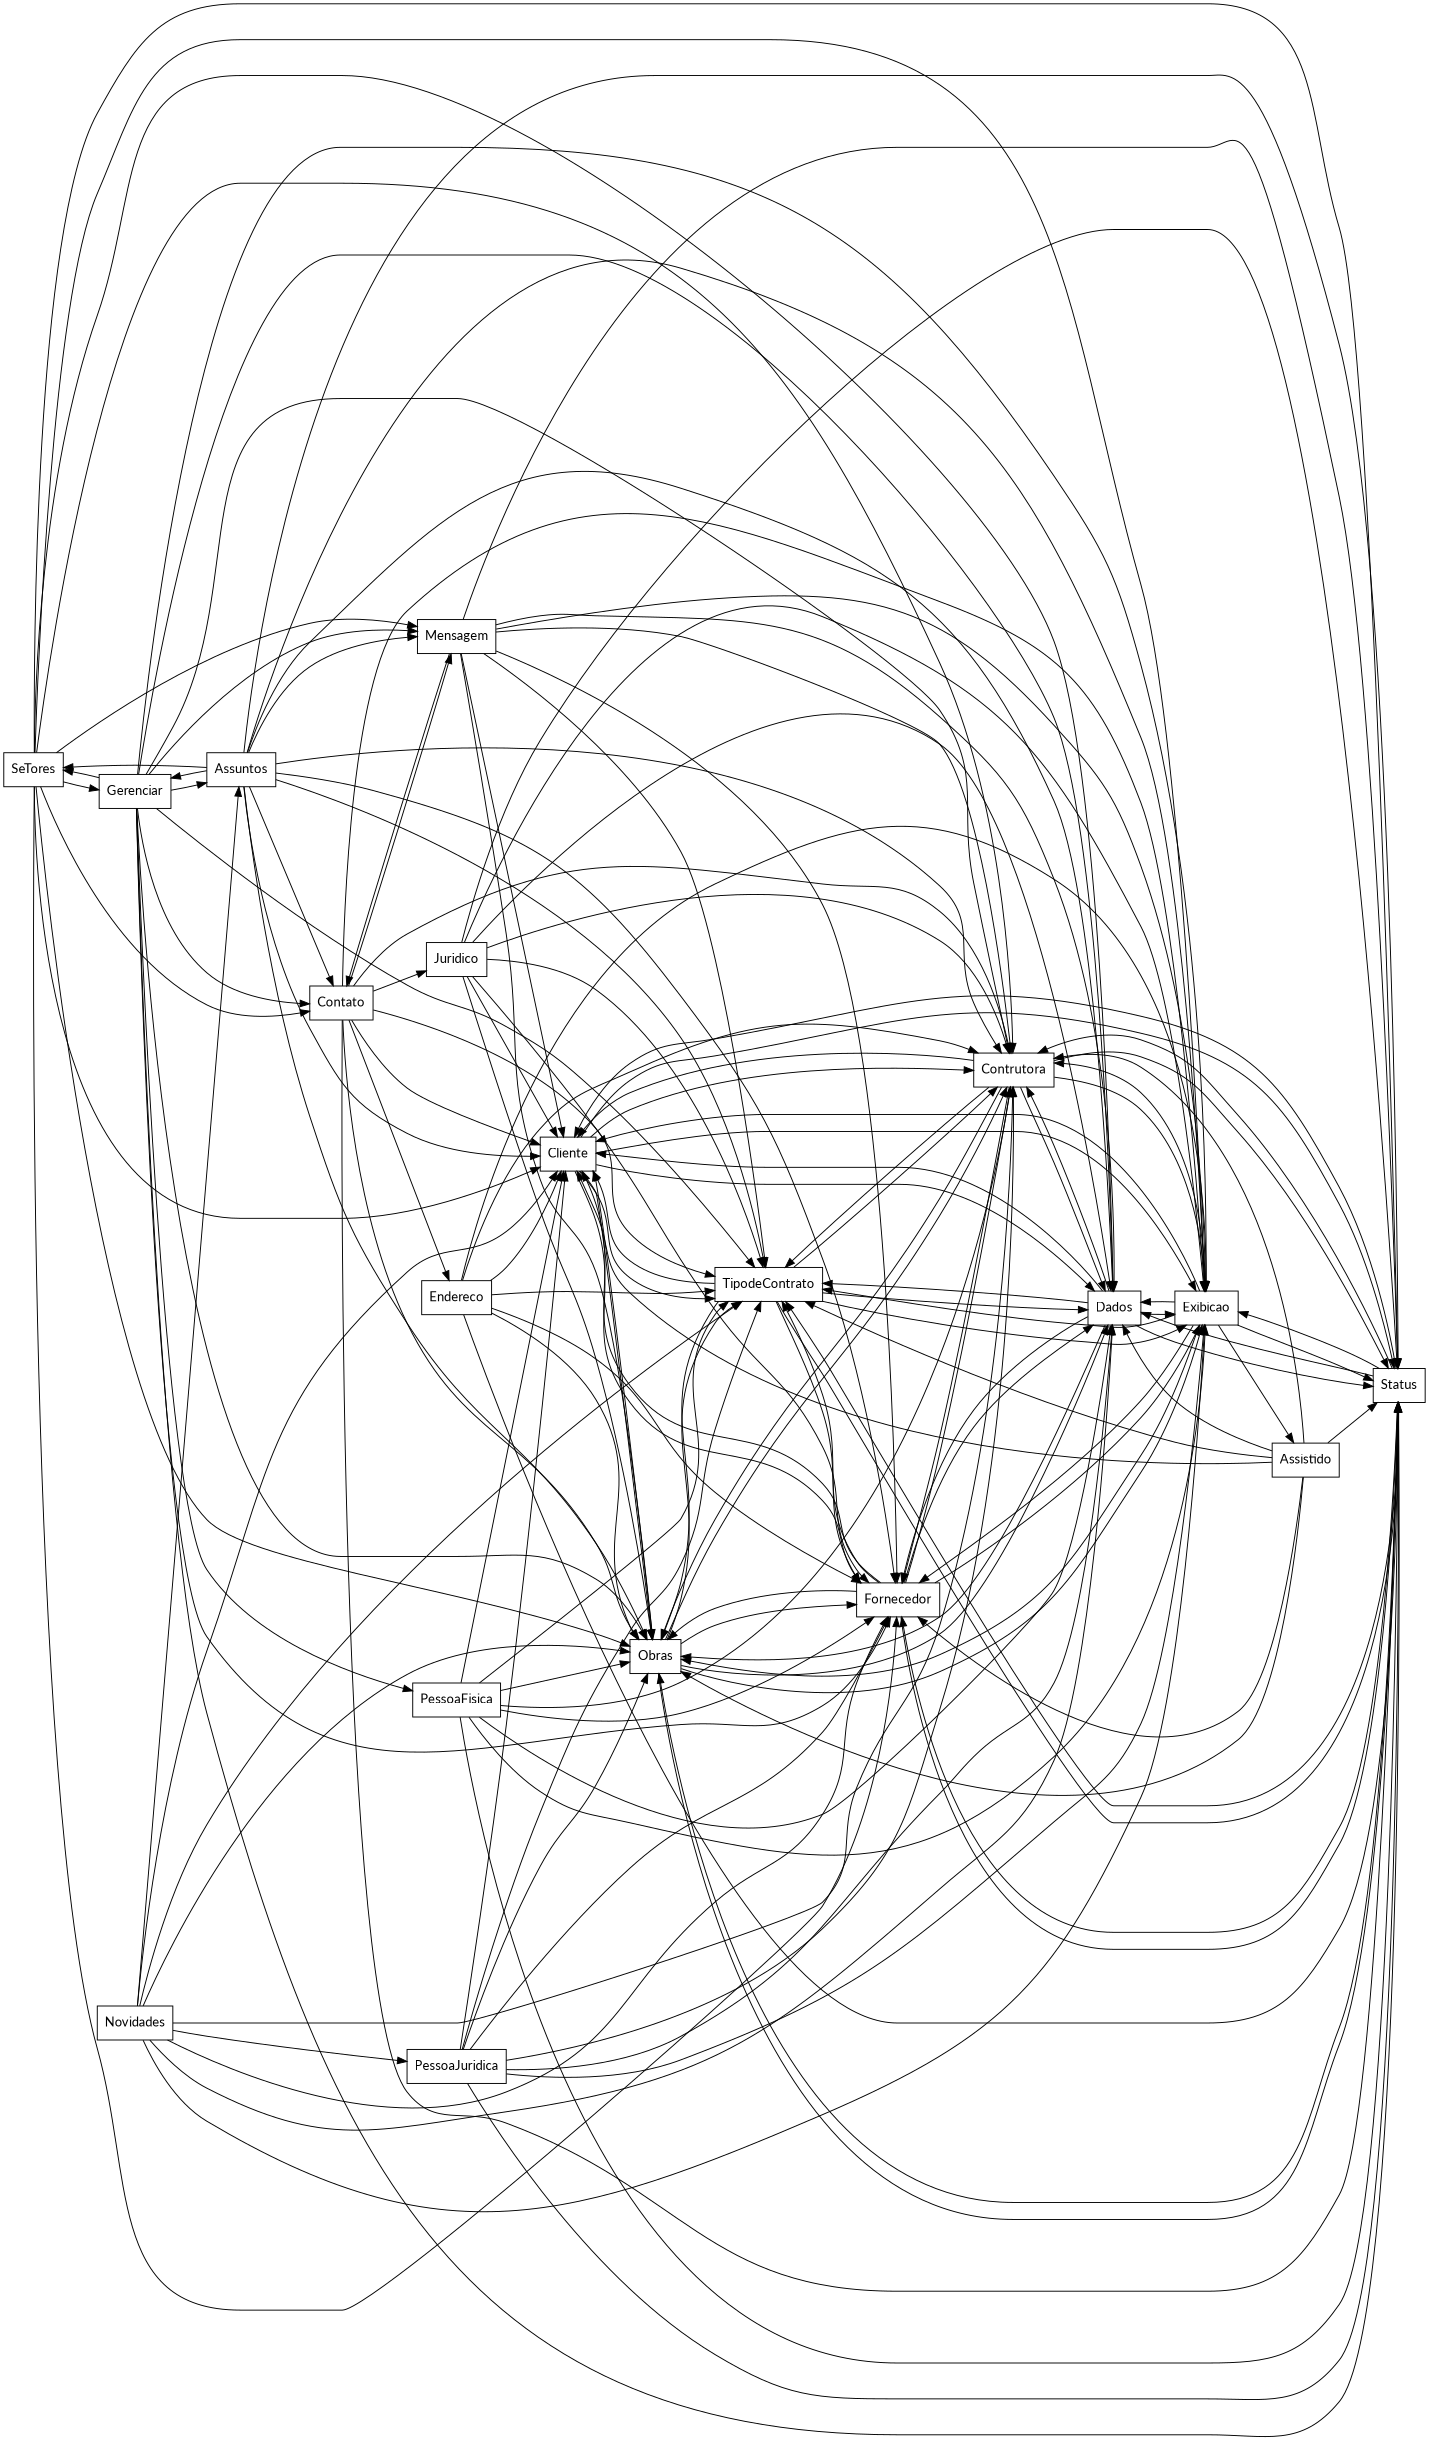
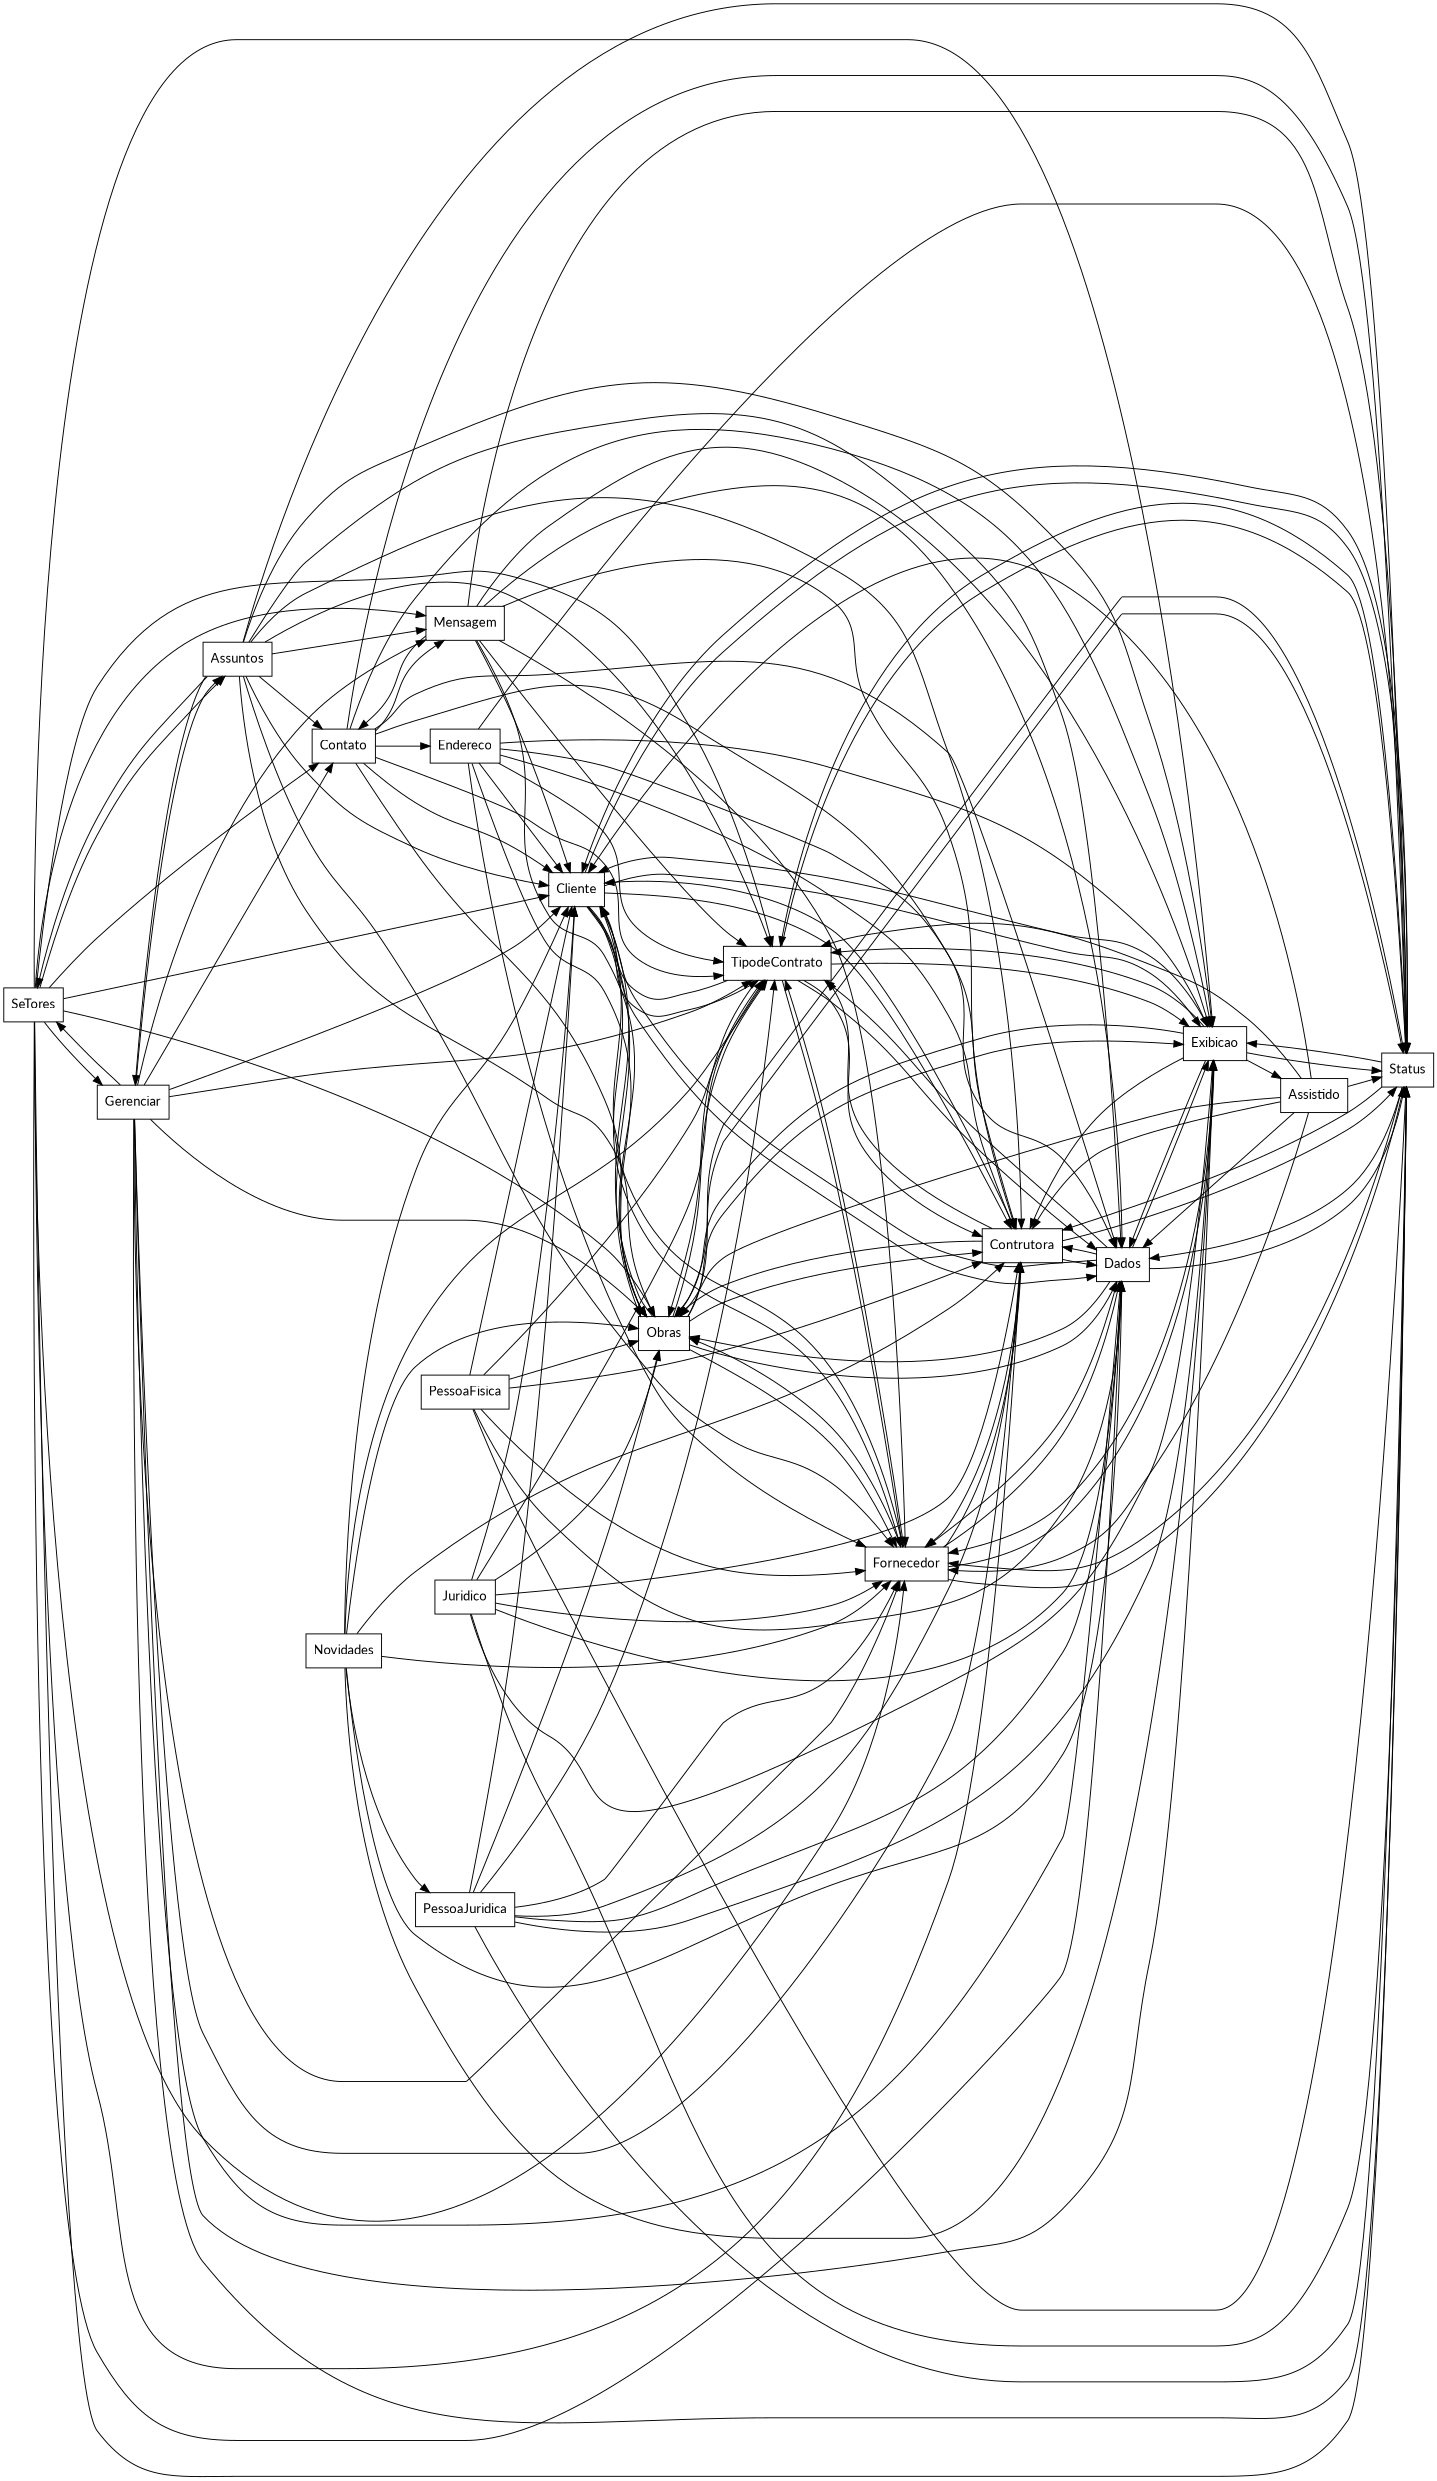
none -> (366, 580)
none -> (863, 873)
(393, 984) -> (909, 721)
(1169, 1147) -> none
(167, 1333) -> (368, 1014)
(188, 1401) -> (105, 821)
(976, 1815) -> none
